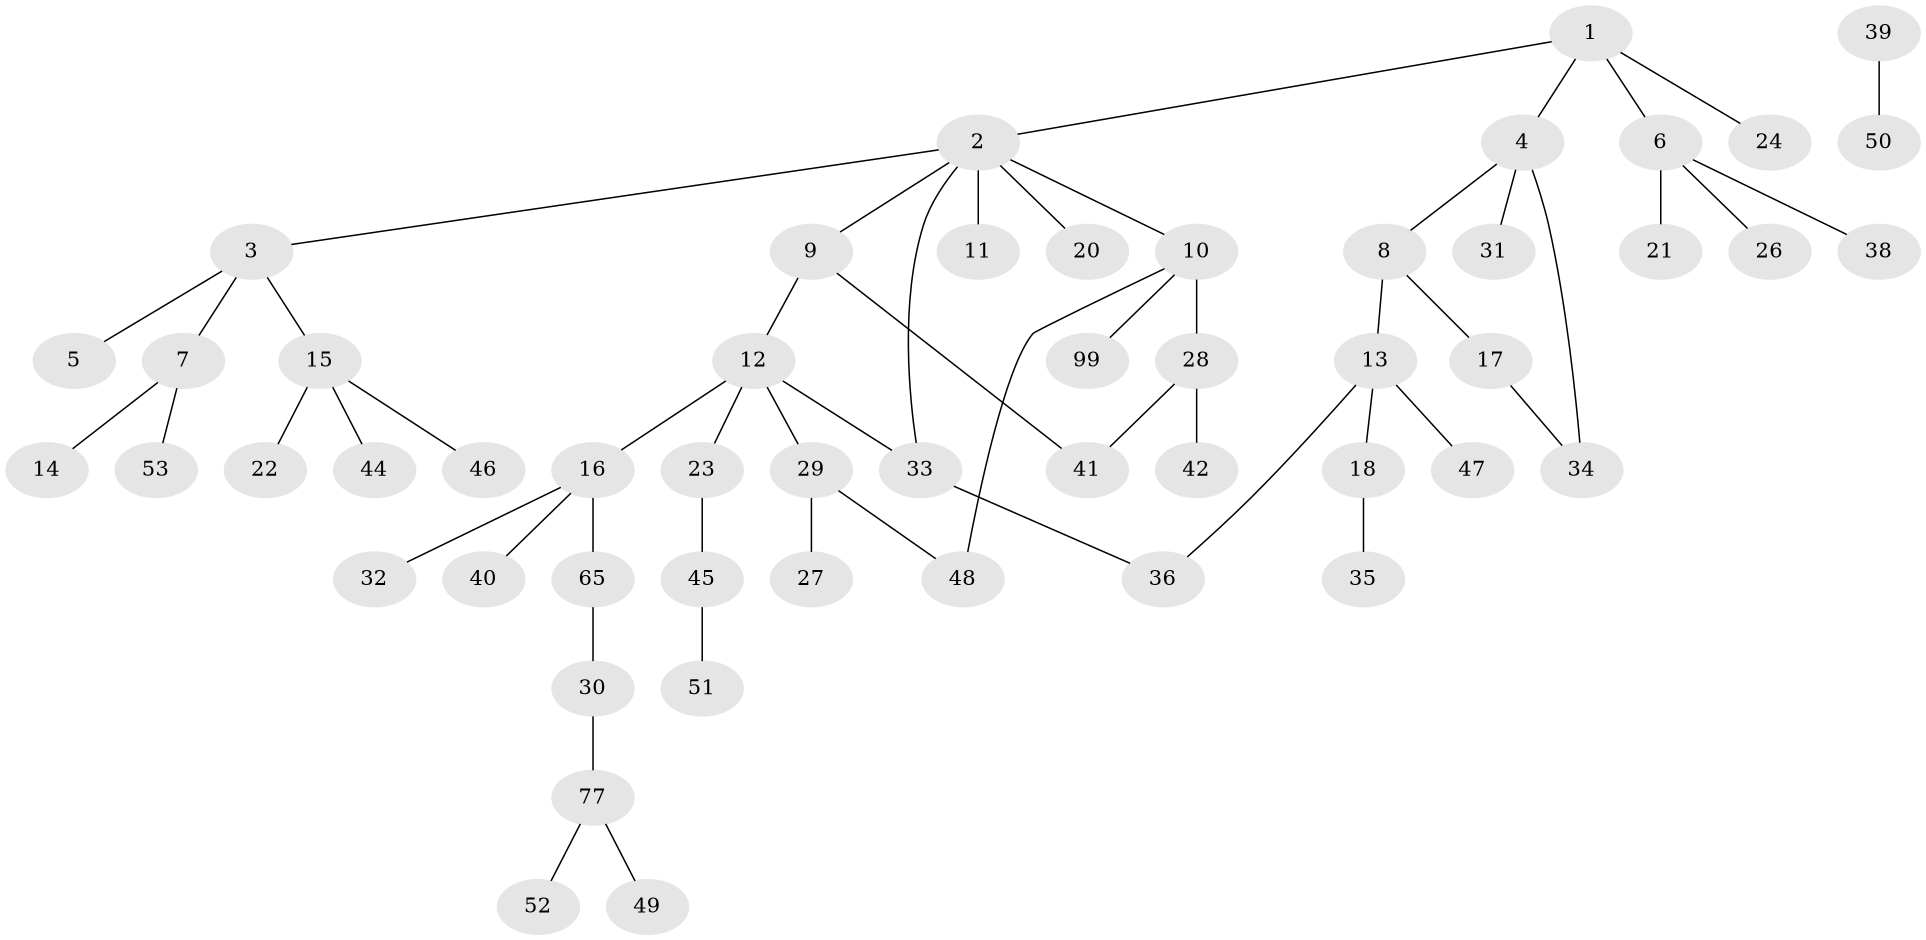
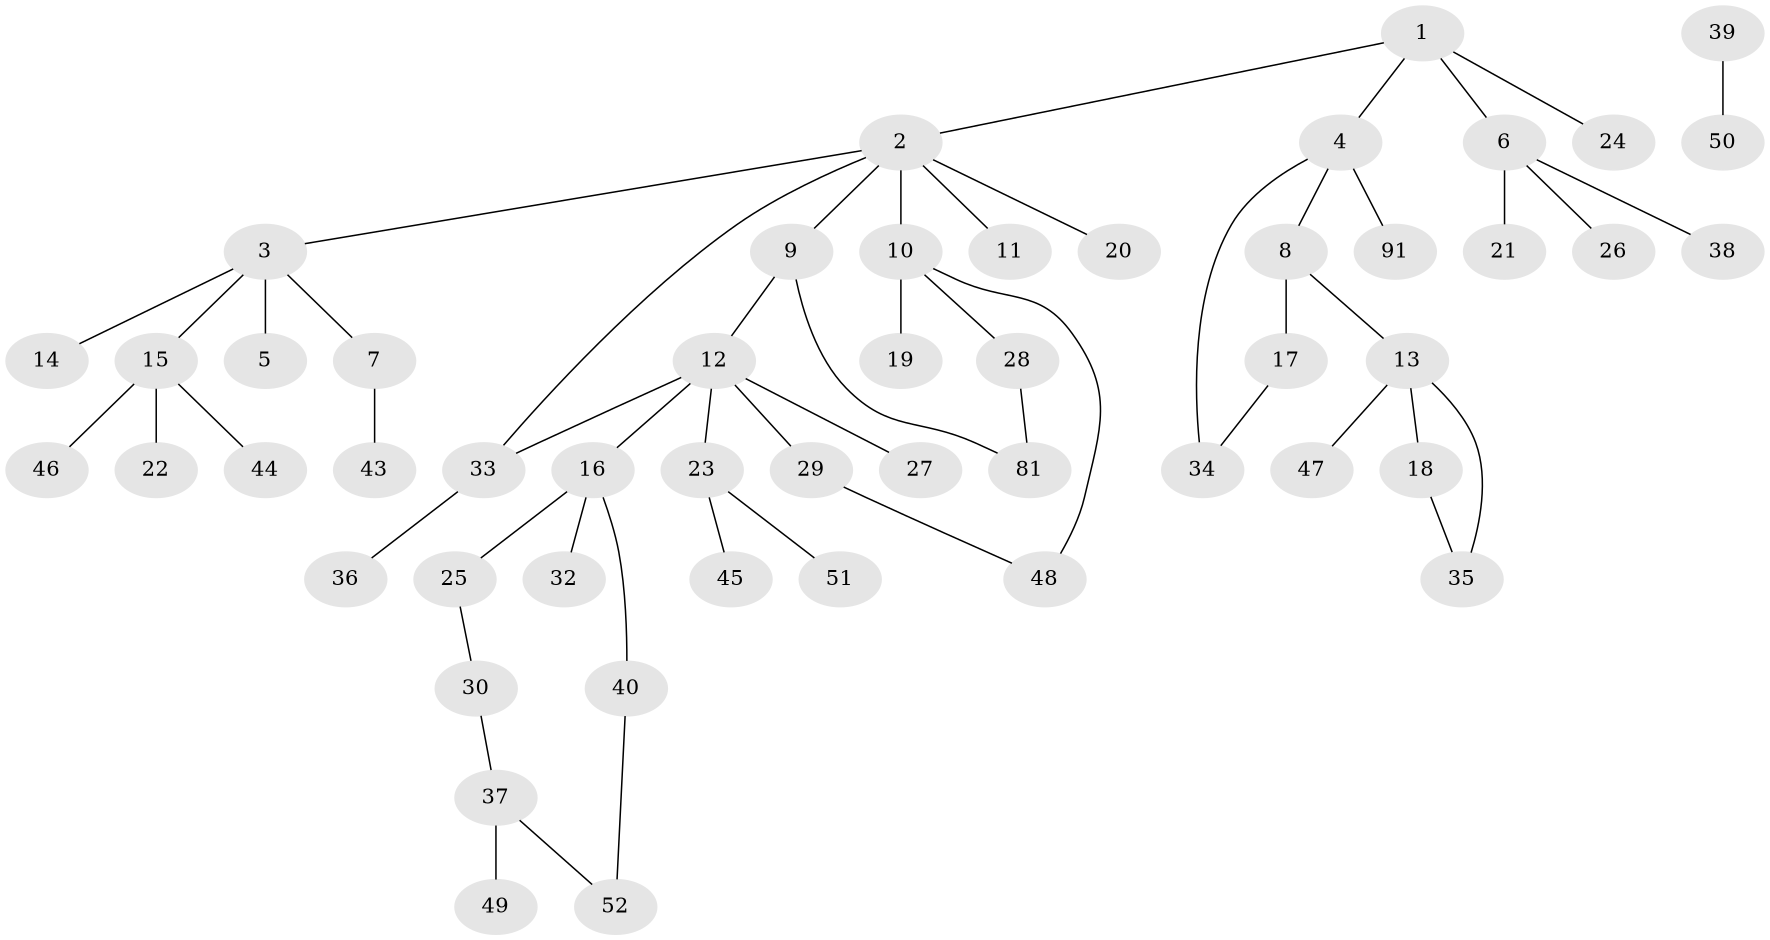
(1494, 252) -> (1395, 252)
(1087, 361) -> (901, 361)
(115, 416) -> (156, 306)
(156, 470) -> (375, 470)
(1087, 470) -> (1030, 470)
(1197, 470) -> none
(1274, 474) -> (1480, 461)
(811, 525) -> (817, 415)
(593, 579) -> (455, 579)
(702, 634) -> (771, 525)
(593, 798) -> (496, 798)
none -> (621, 798)
